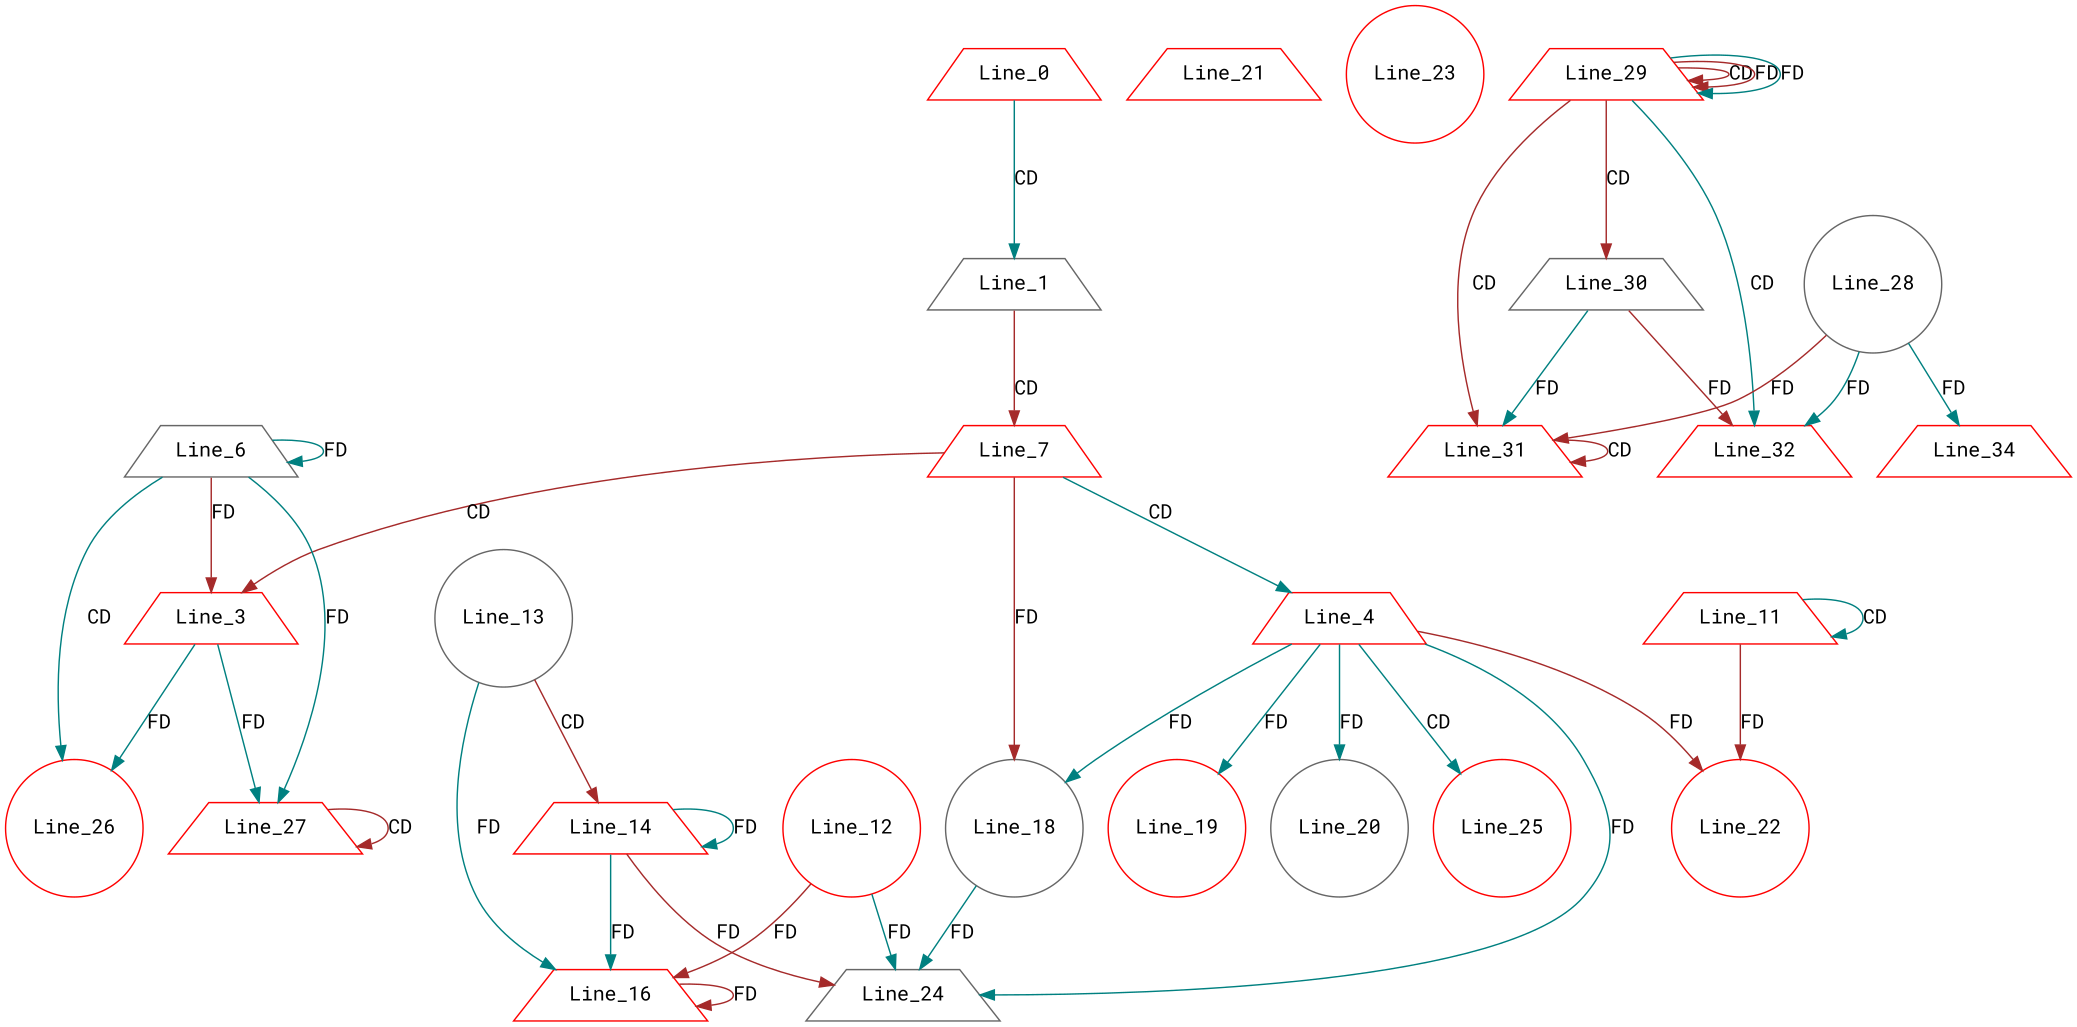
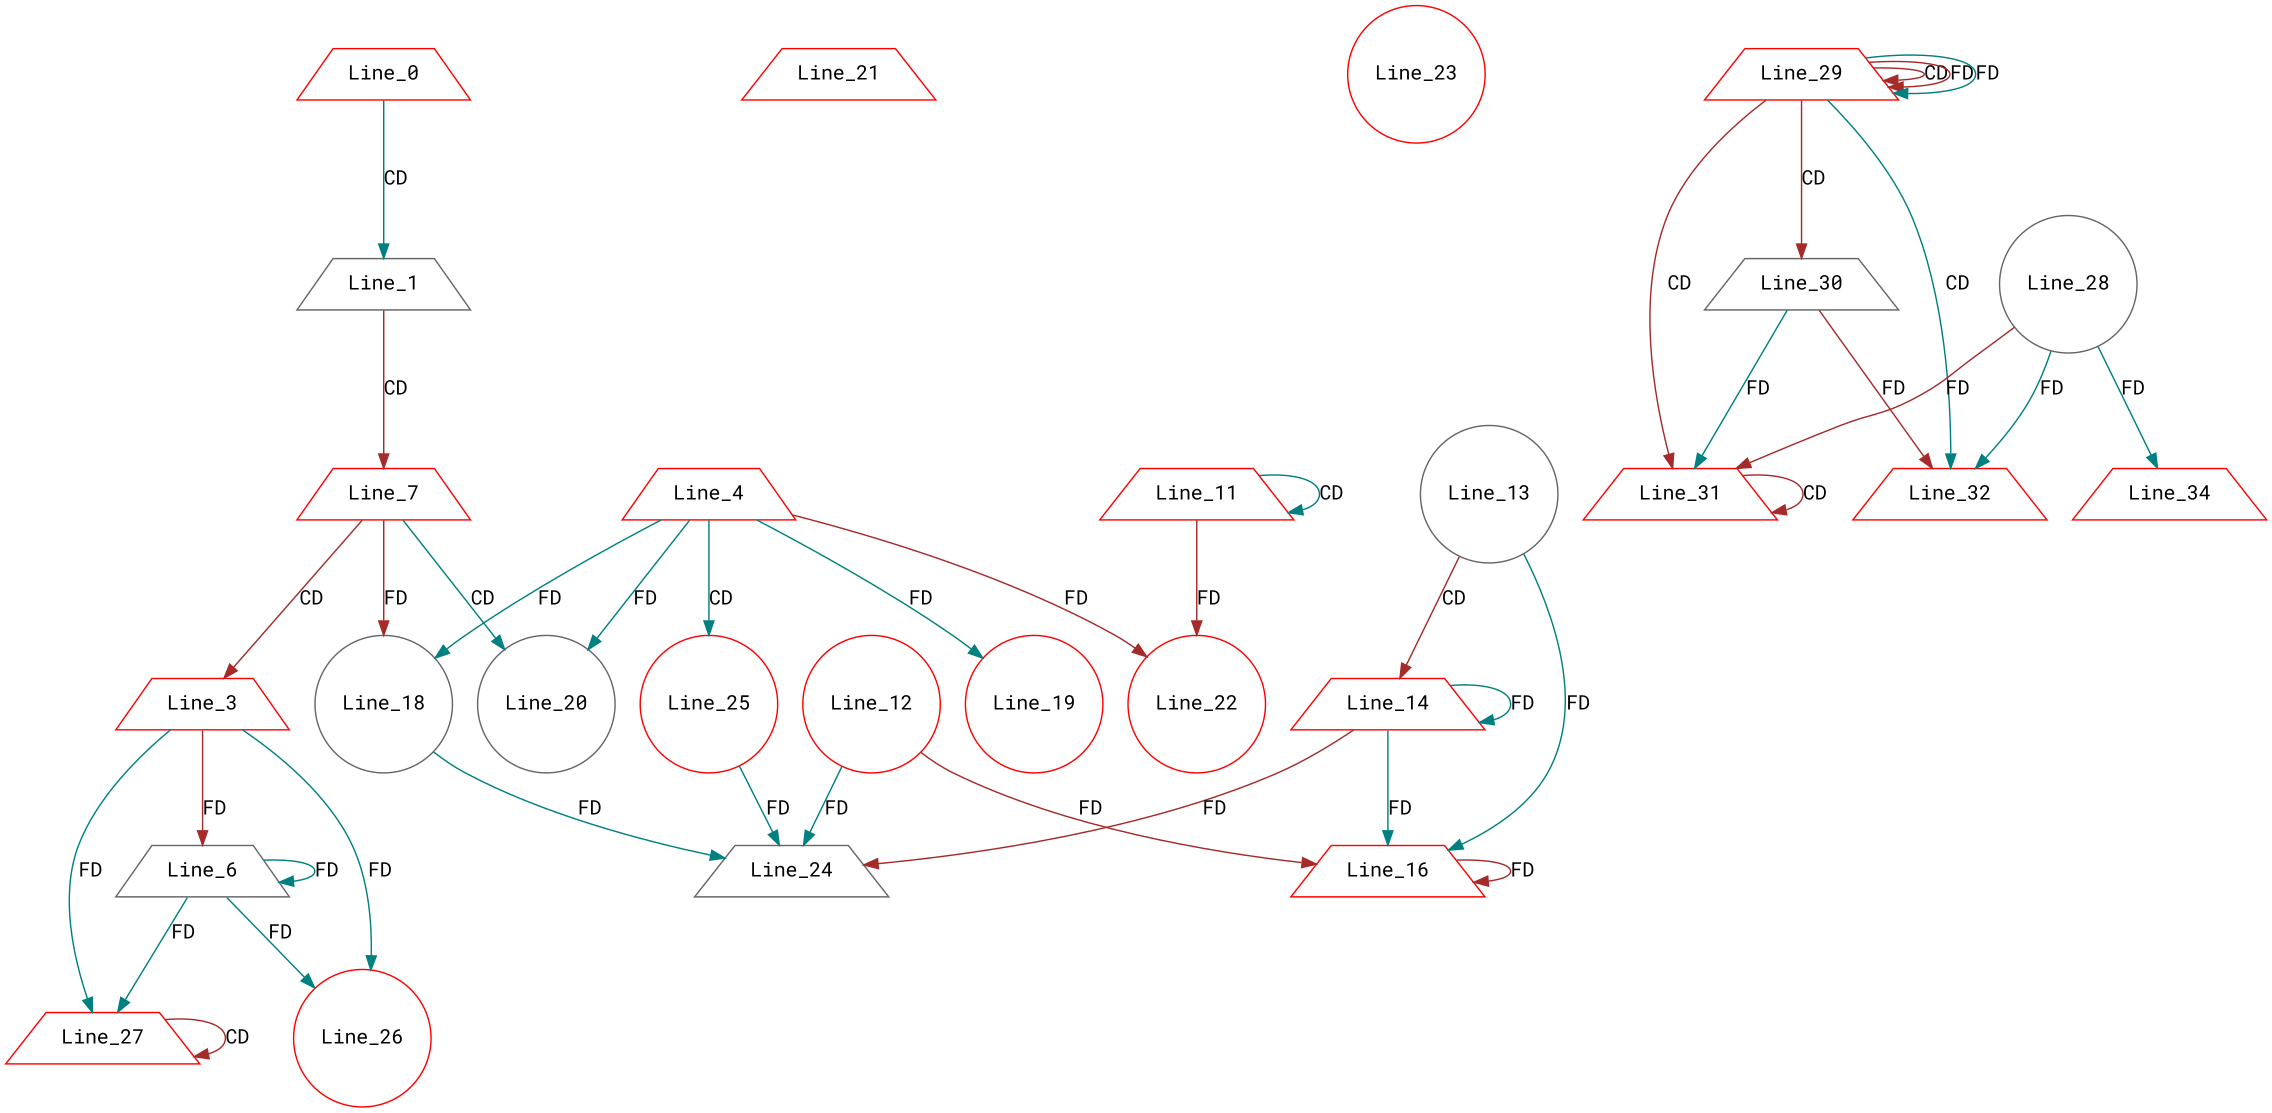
(211, 528) -> (203, 781)
(1171, 532) -> (449, 579)
(99, 618) -> (280, 933)
(1469, 952) -> (756, 799)
